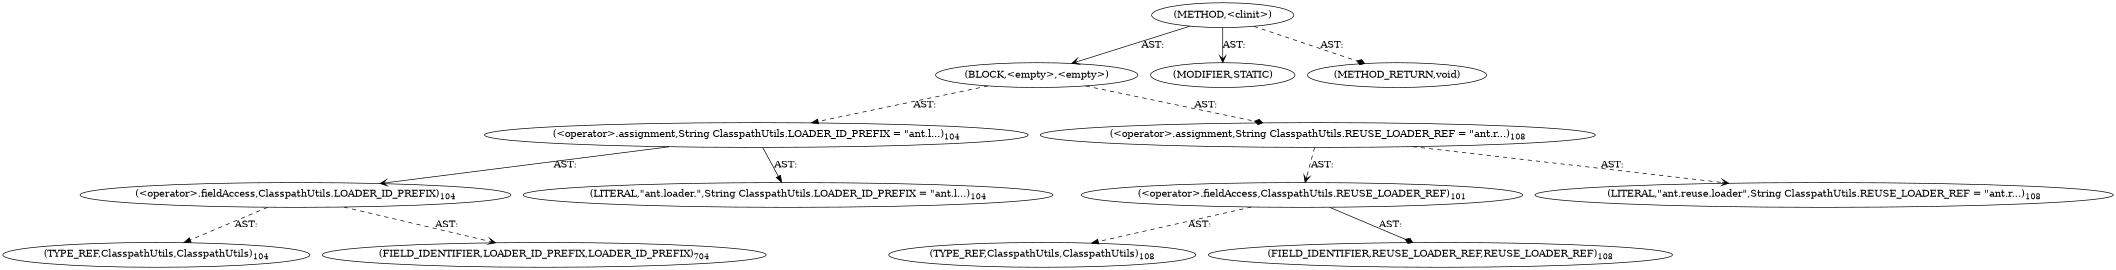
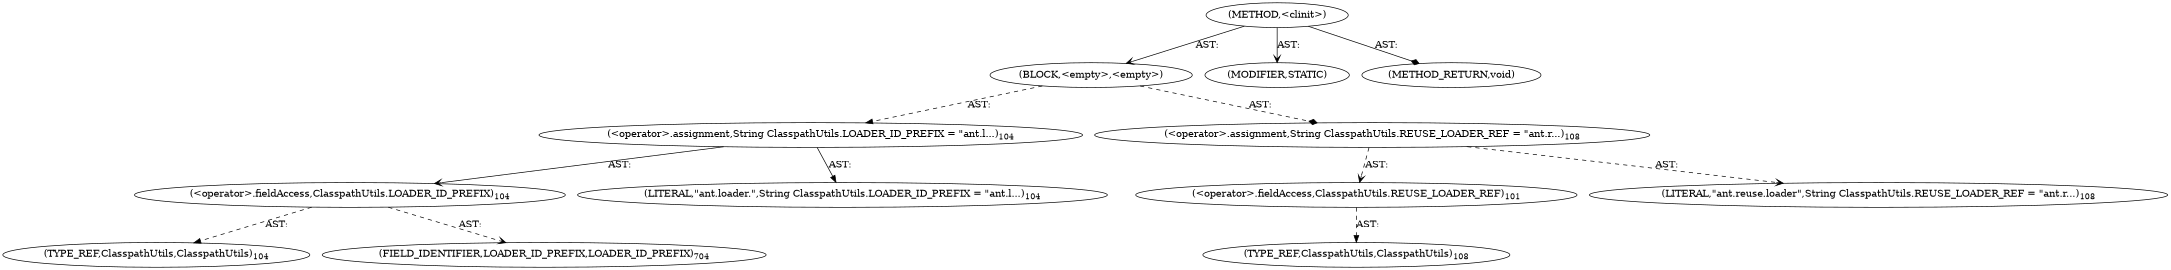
(1305, 44) -> (1360, 44)
(1440, 255) -> none
